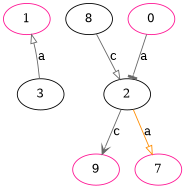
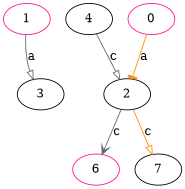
(89, 19) -> (89, 19)
(140, 54) -> (140, 54)
(37, 61) -> (26, 53)
(148, 132) -> (148, 132)
(96, 170) -> (96, 170)
(158, 170) -> (158, 170)
